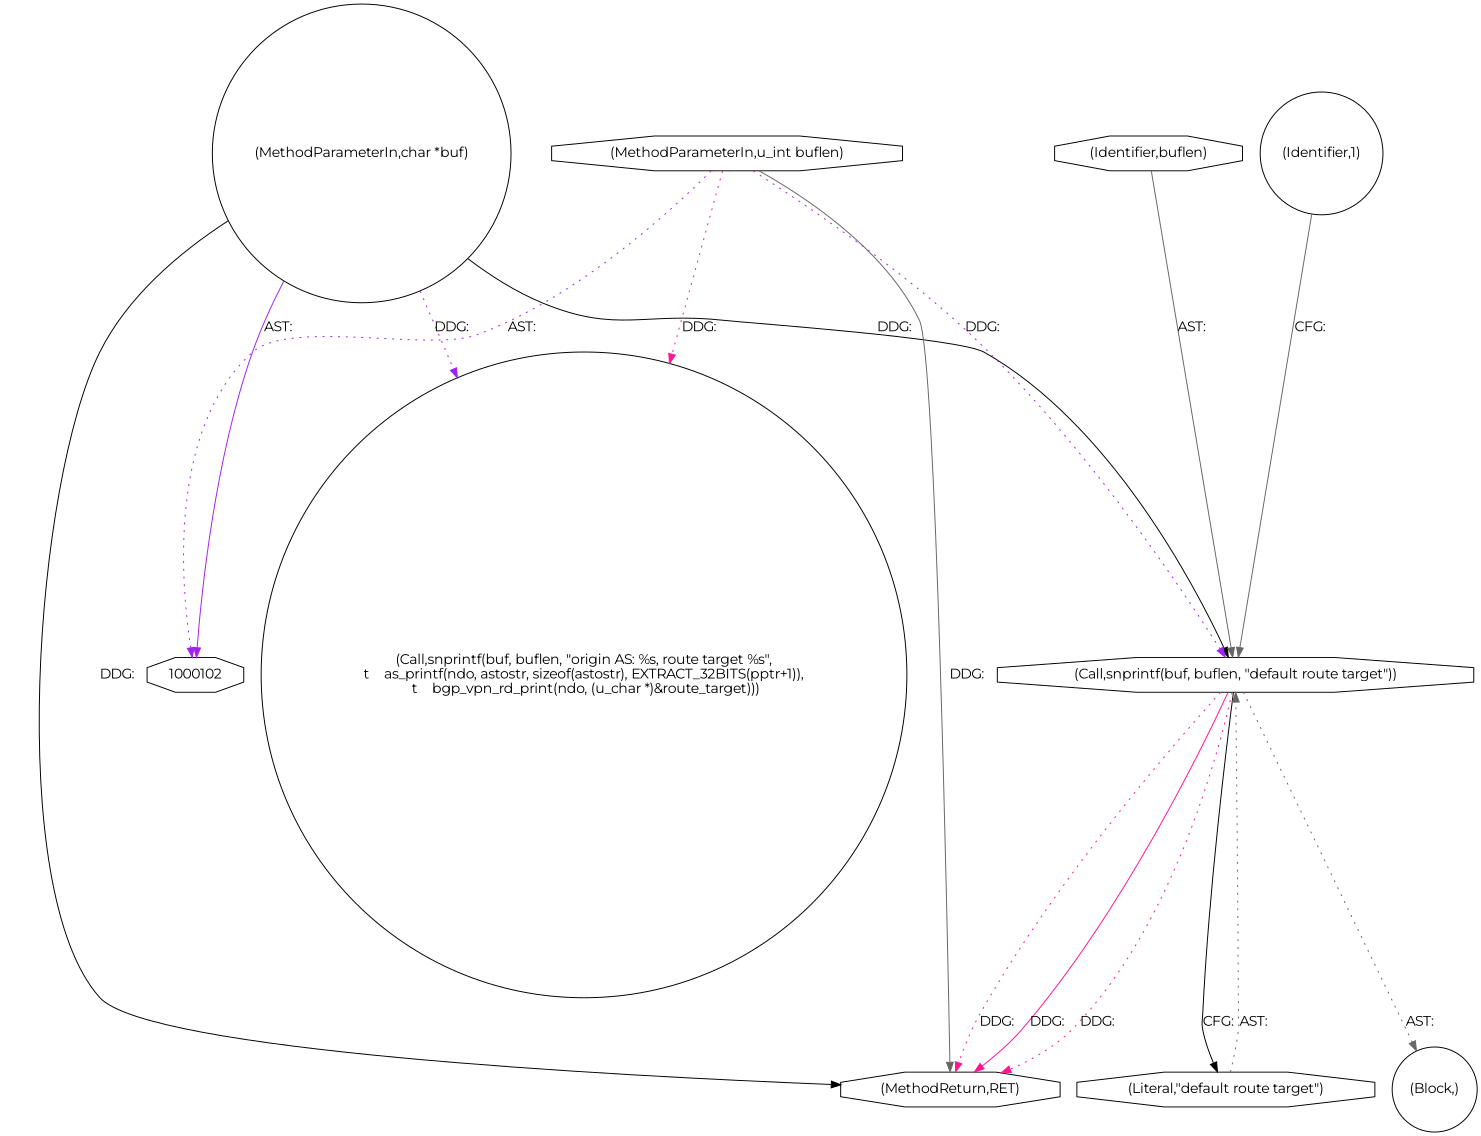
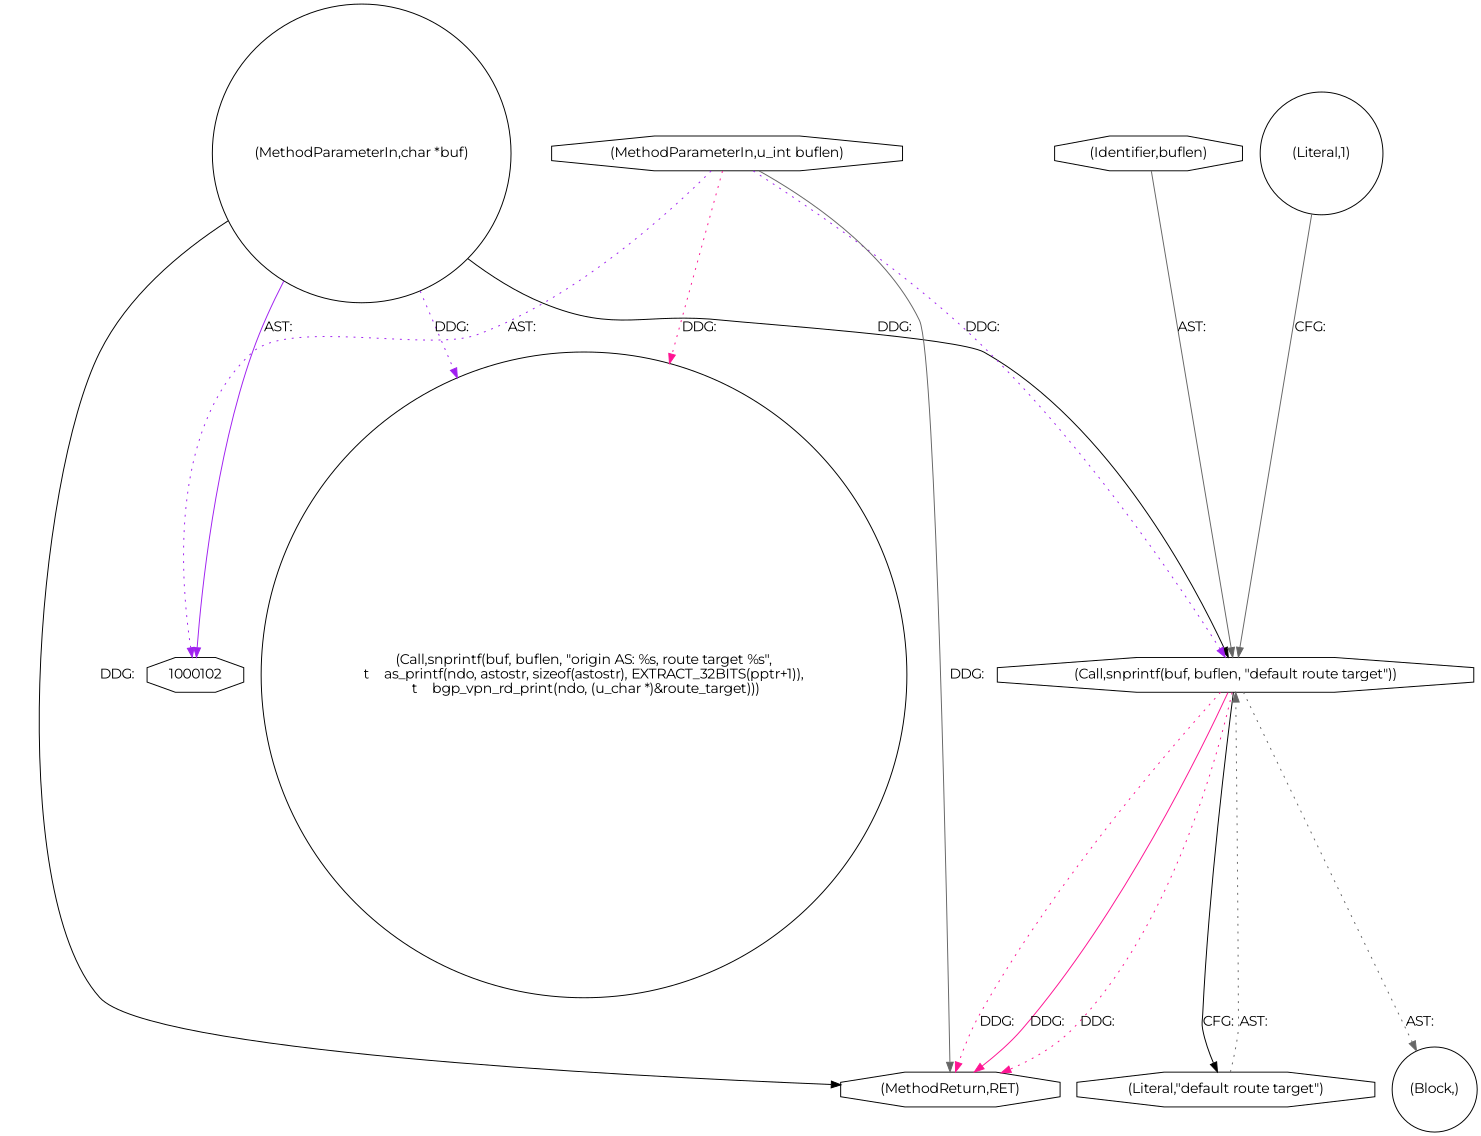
(1322, 153) -> (1322, 153)
